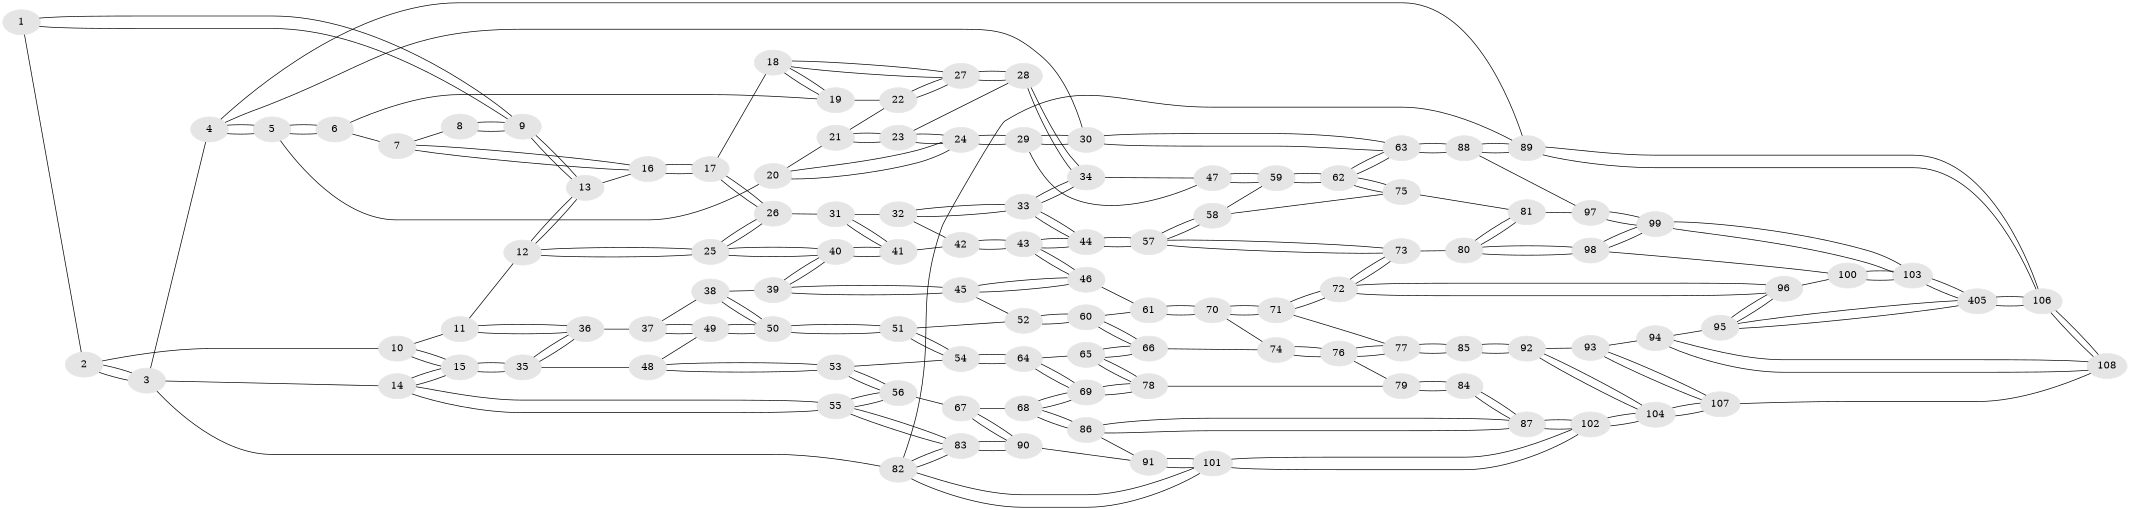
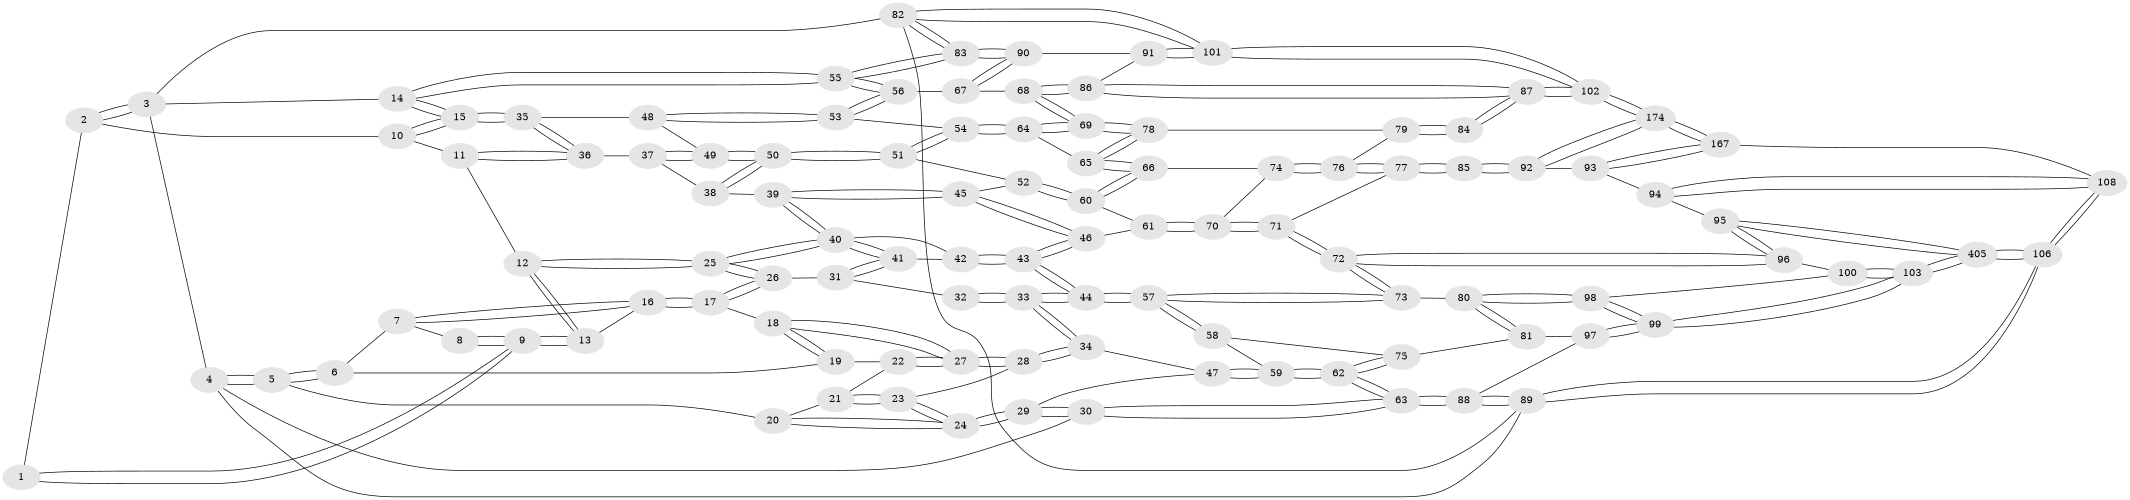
(930, 230) -> (902, 238)
(1720, 404) -> (1720, 145)
(1655, 415) -> (1655, 118)
